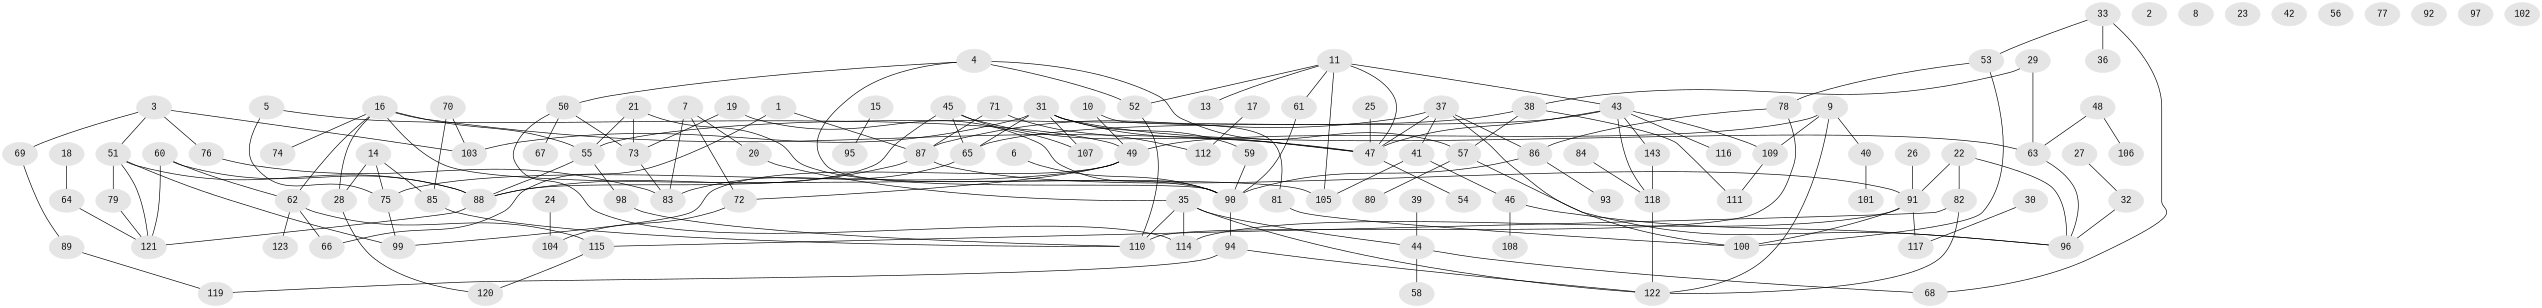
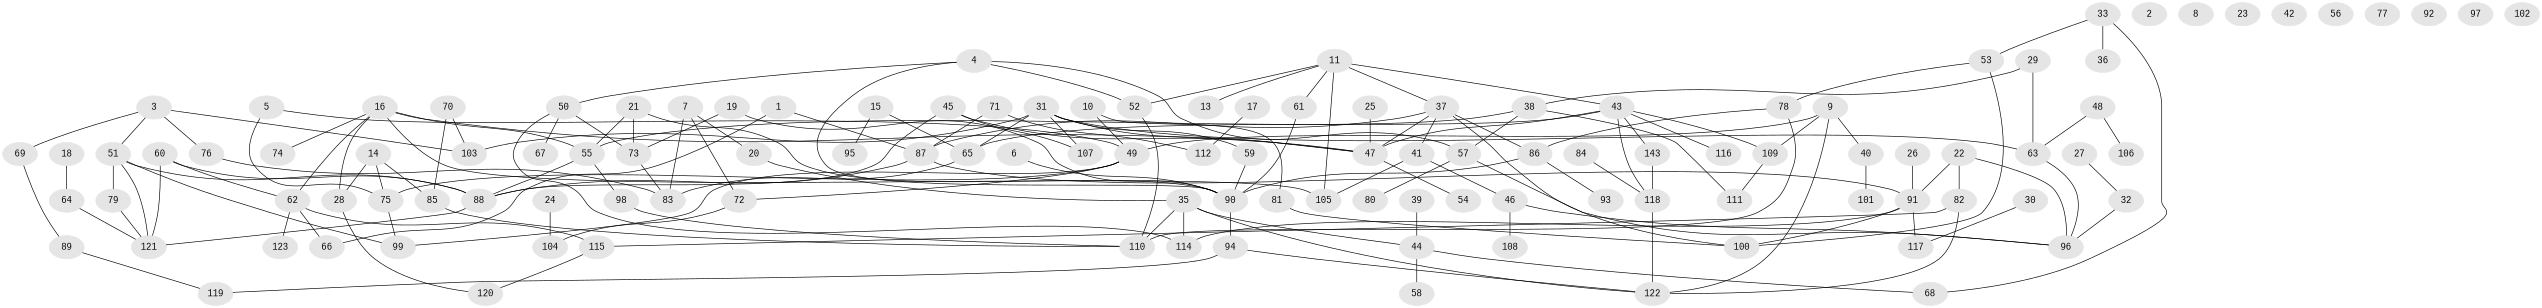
(1393, 96) -> (1388, 84)
(958, 131) -> (922, 131)
